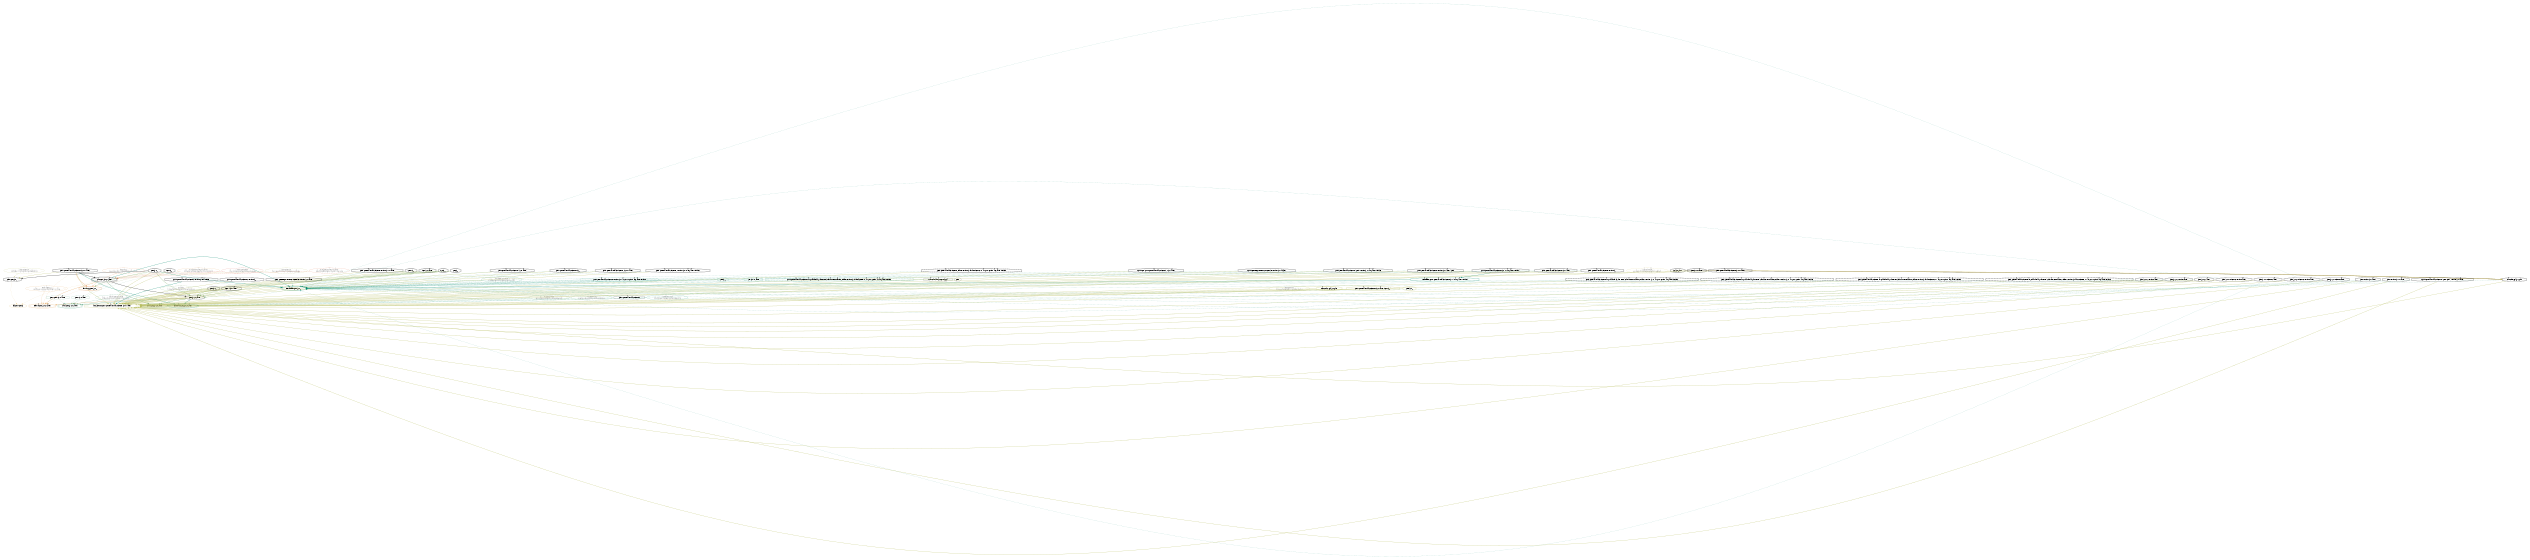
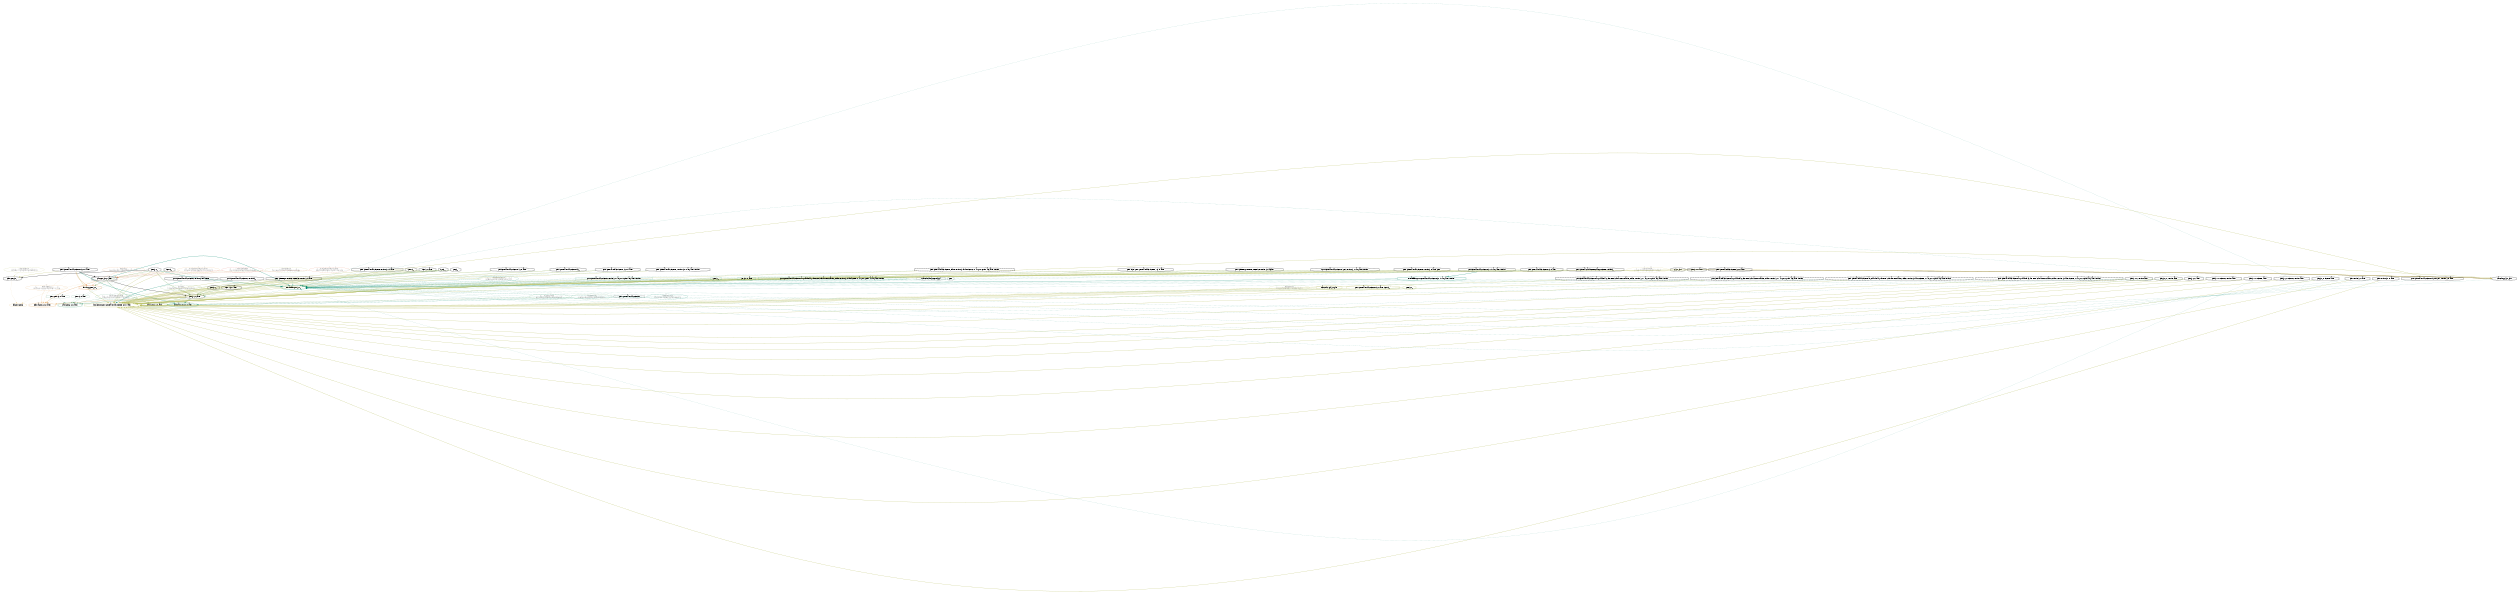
(1602, 271) -> (1595, 270)
